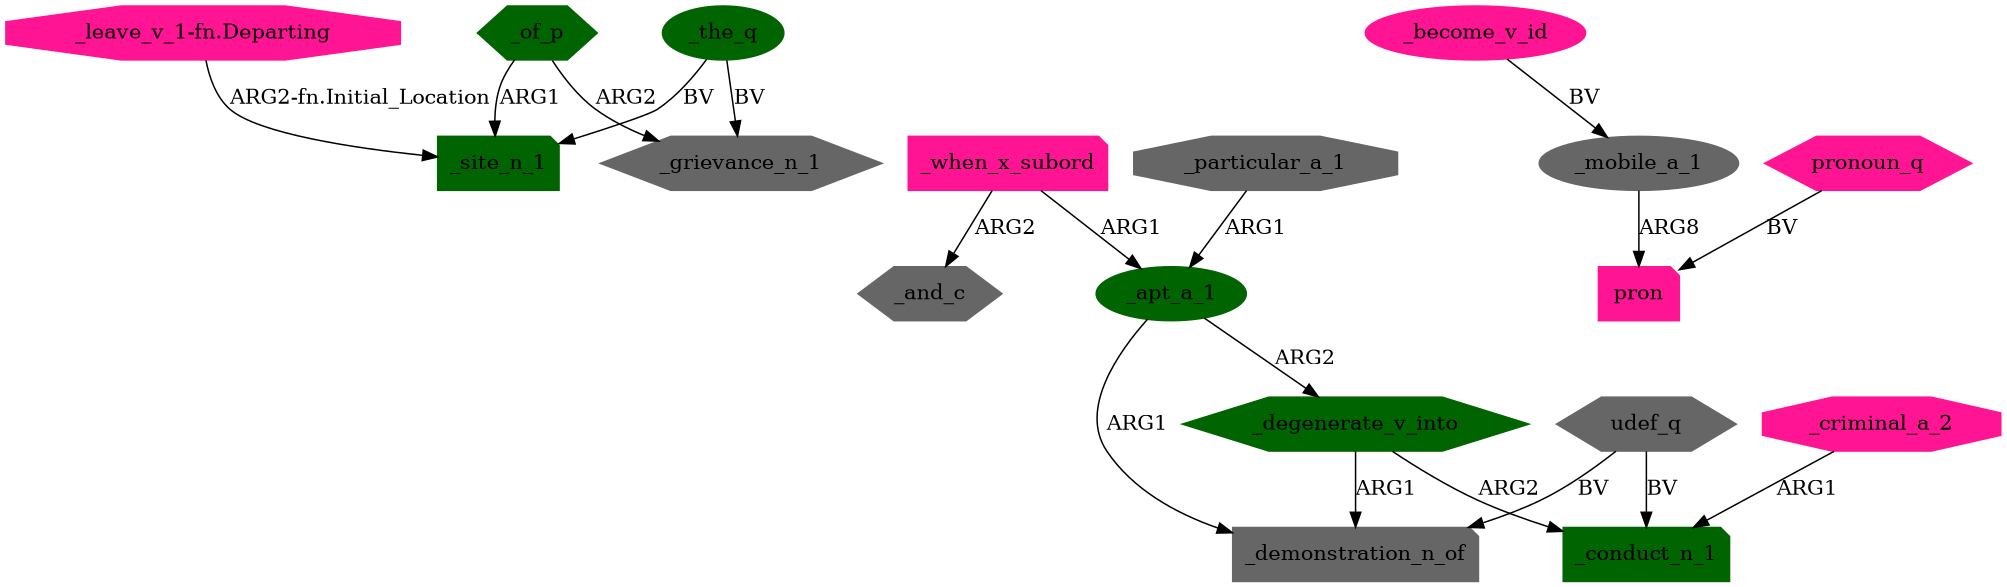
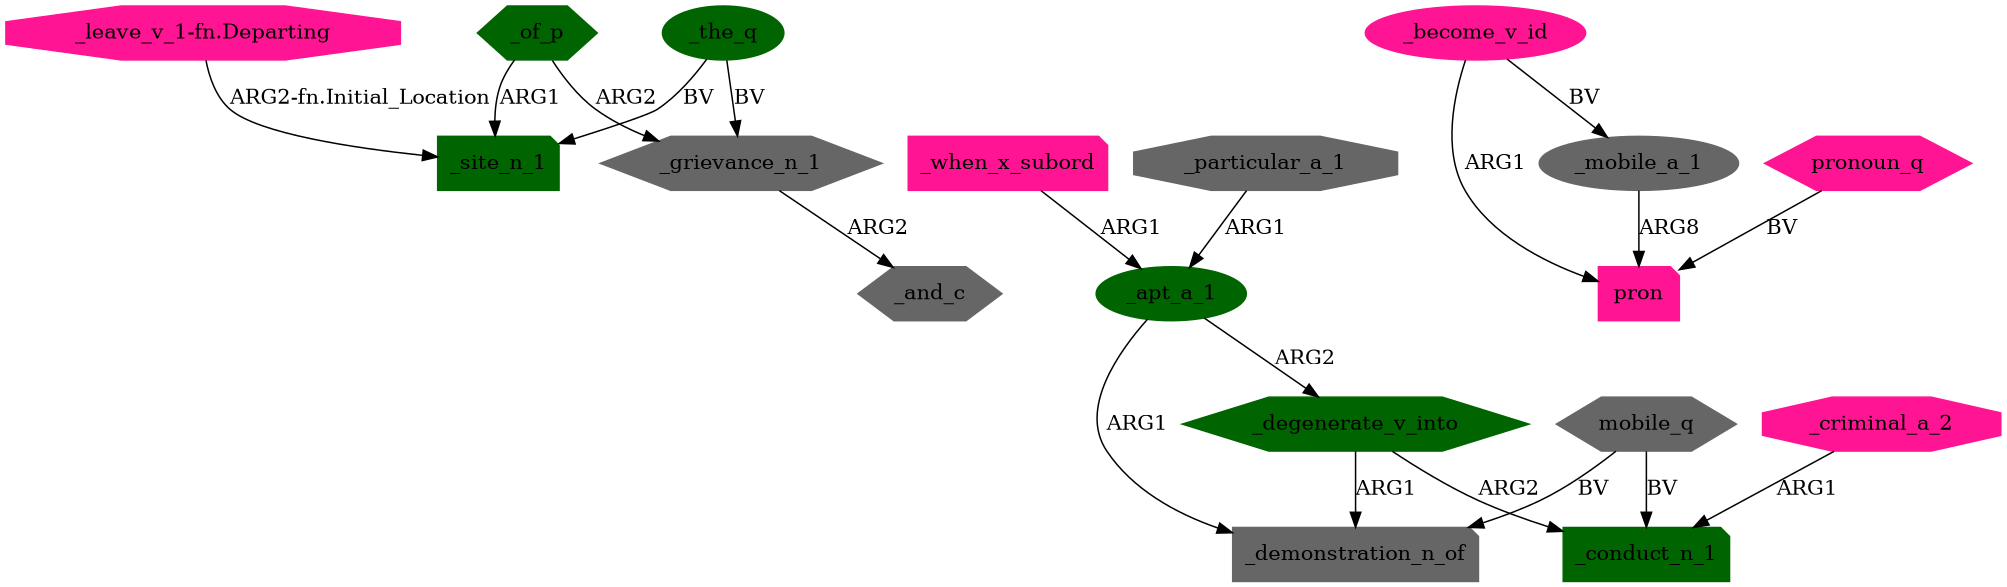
none -> (1469, 197)
(973, 222) -> (830, 225)
(1646, 424) -> (1646, 424)
